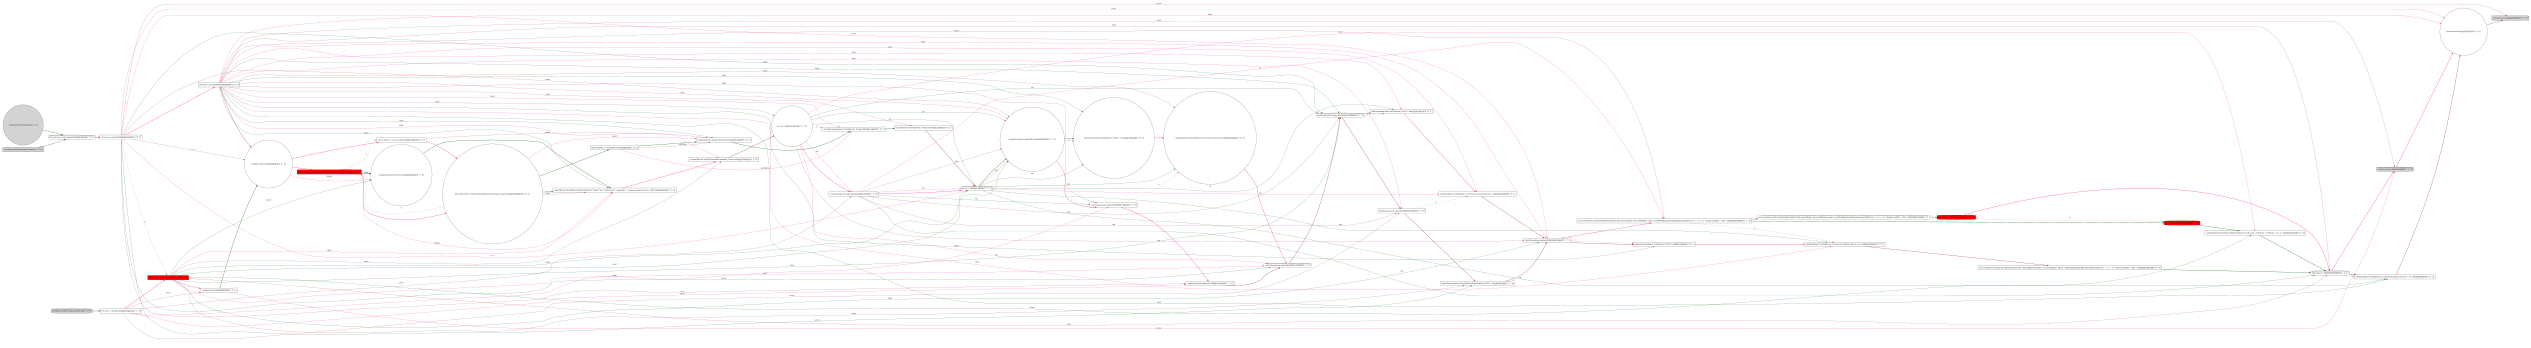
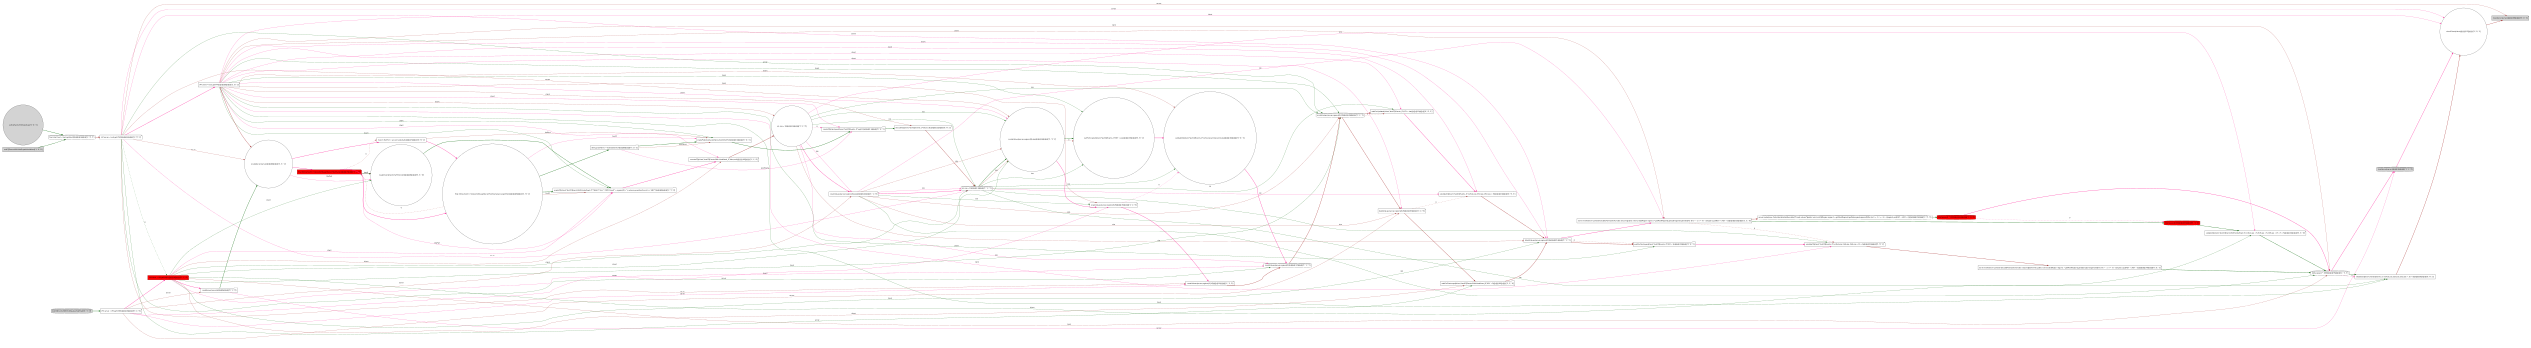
(1344, 21) -> none
